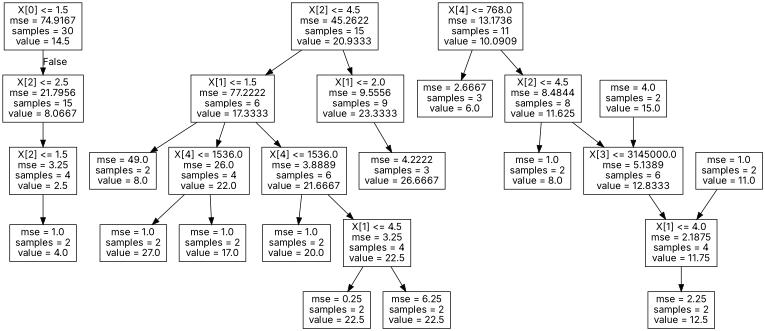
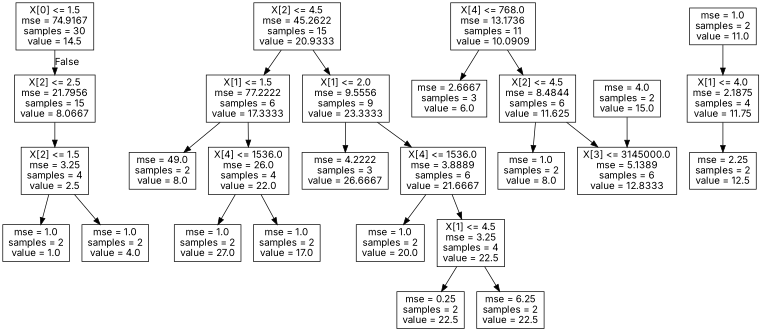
(543, 99) -> (538, 99)
(266, 132) -> (392, 133)
(655, 204) -> none
none -> (36, 243)
